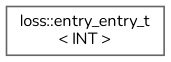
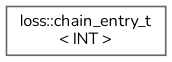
(85, 31) -> (86, 31)
